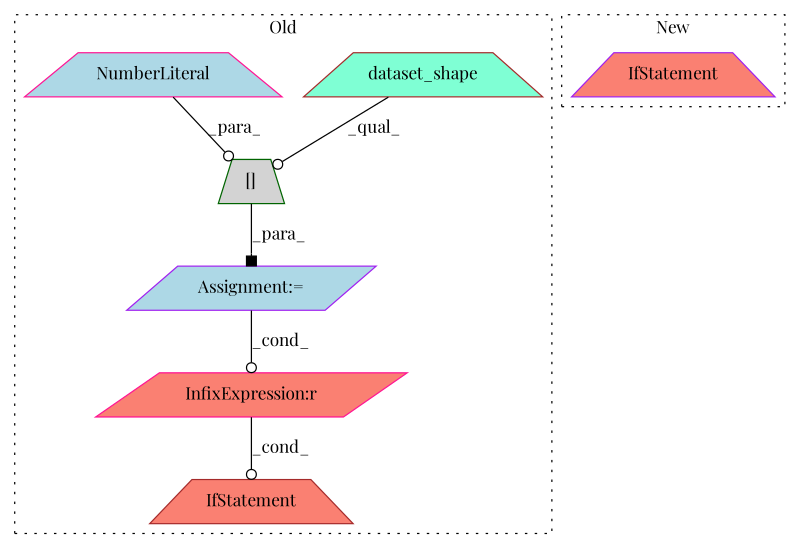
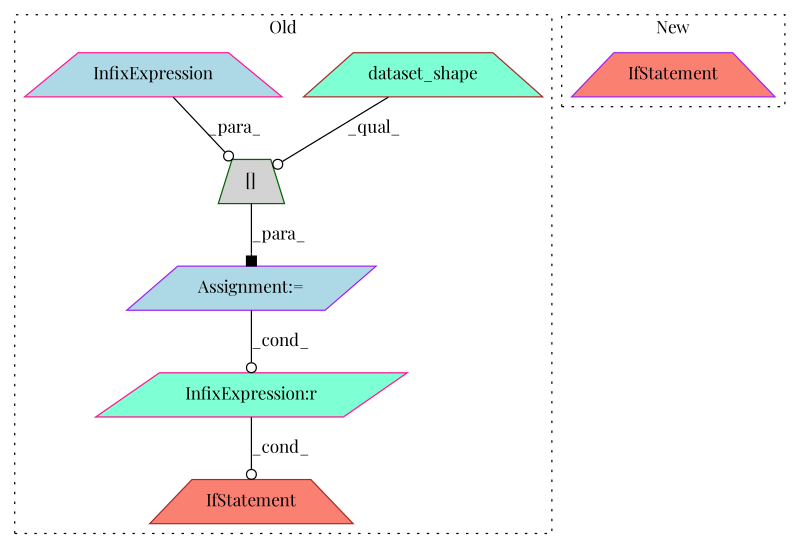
(153, 75) -> (153, 75)
(251, 395) -> (251, 395)
